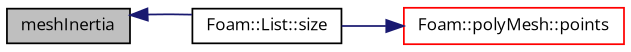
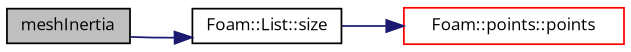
(170, 14) -> (152, 38)
(514, 26) -> (514, 26)
